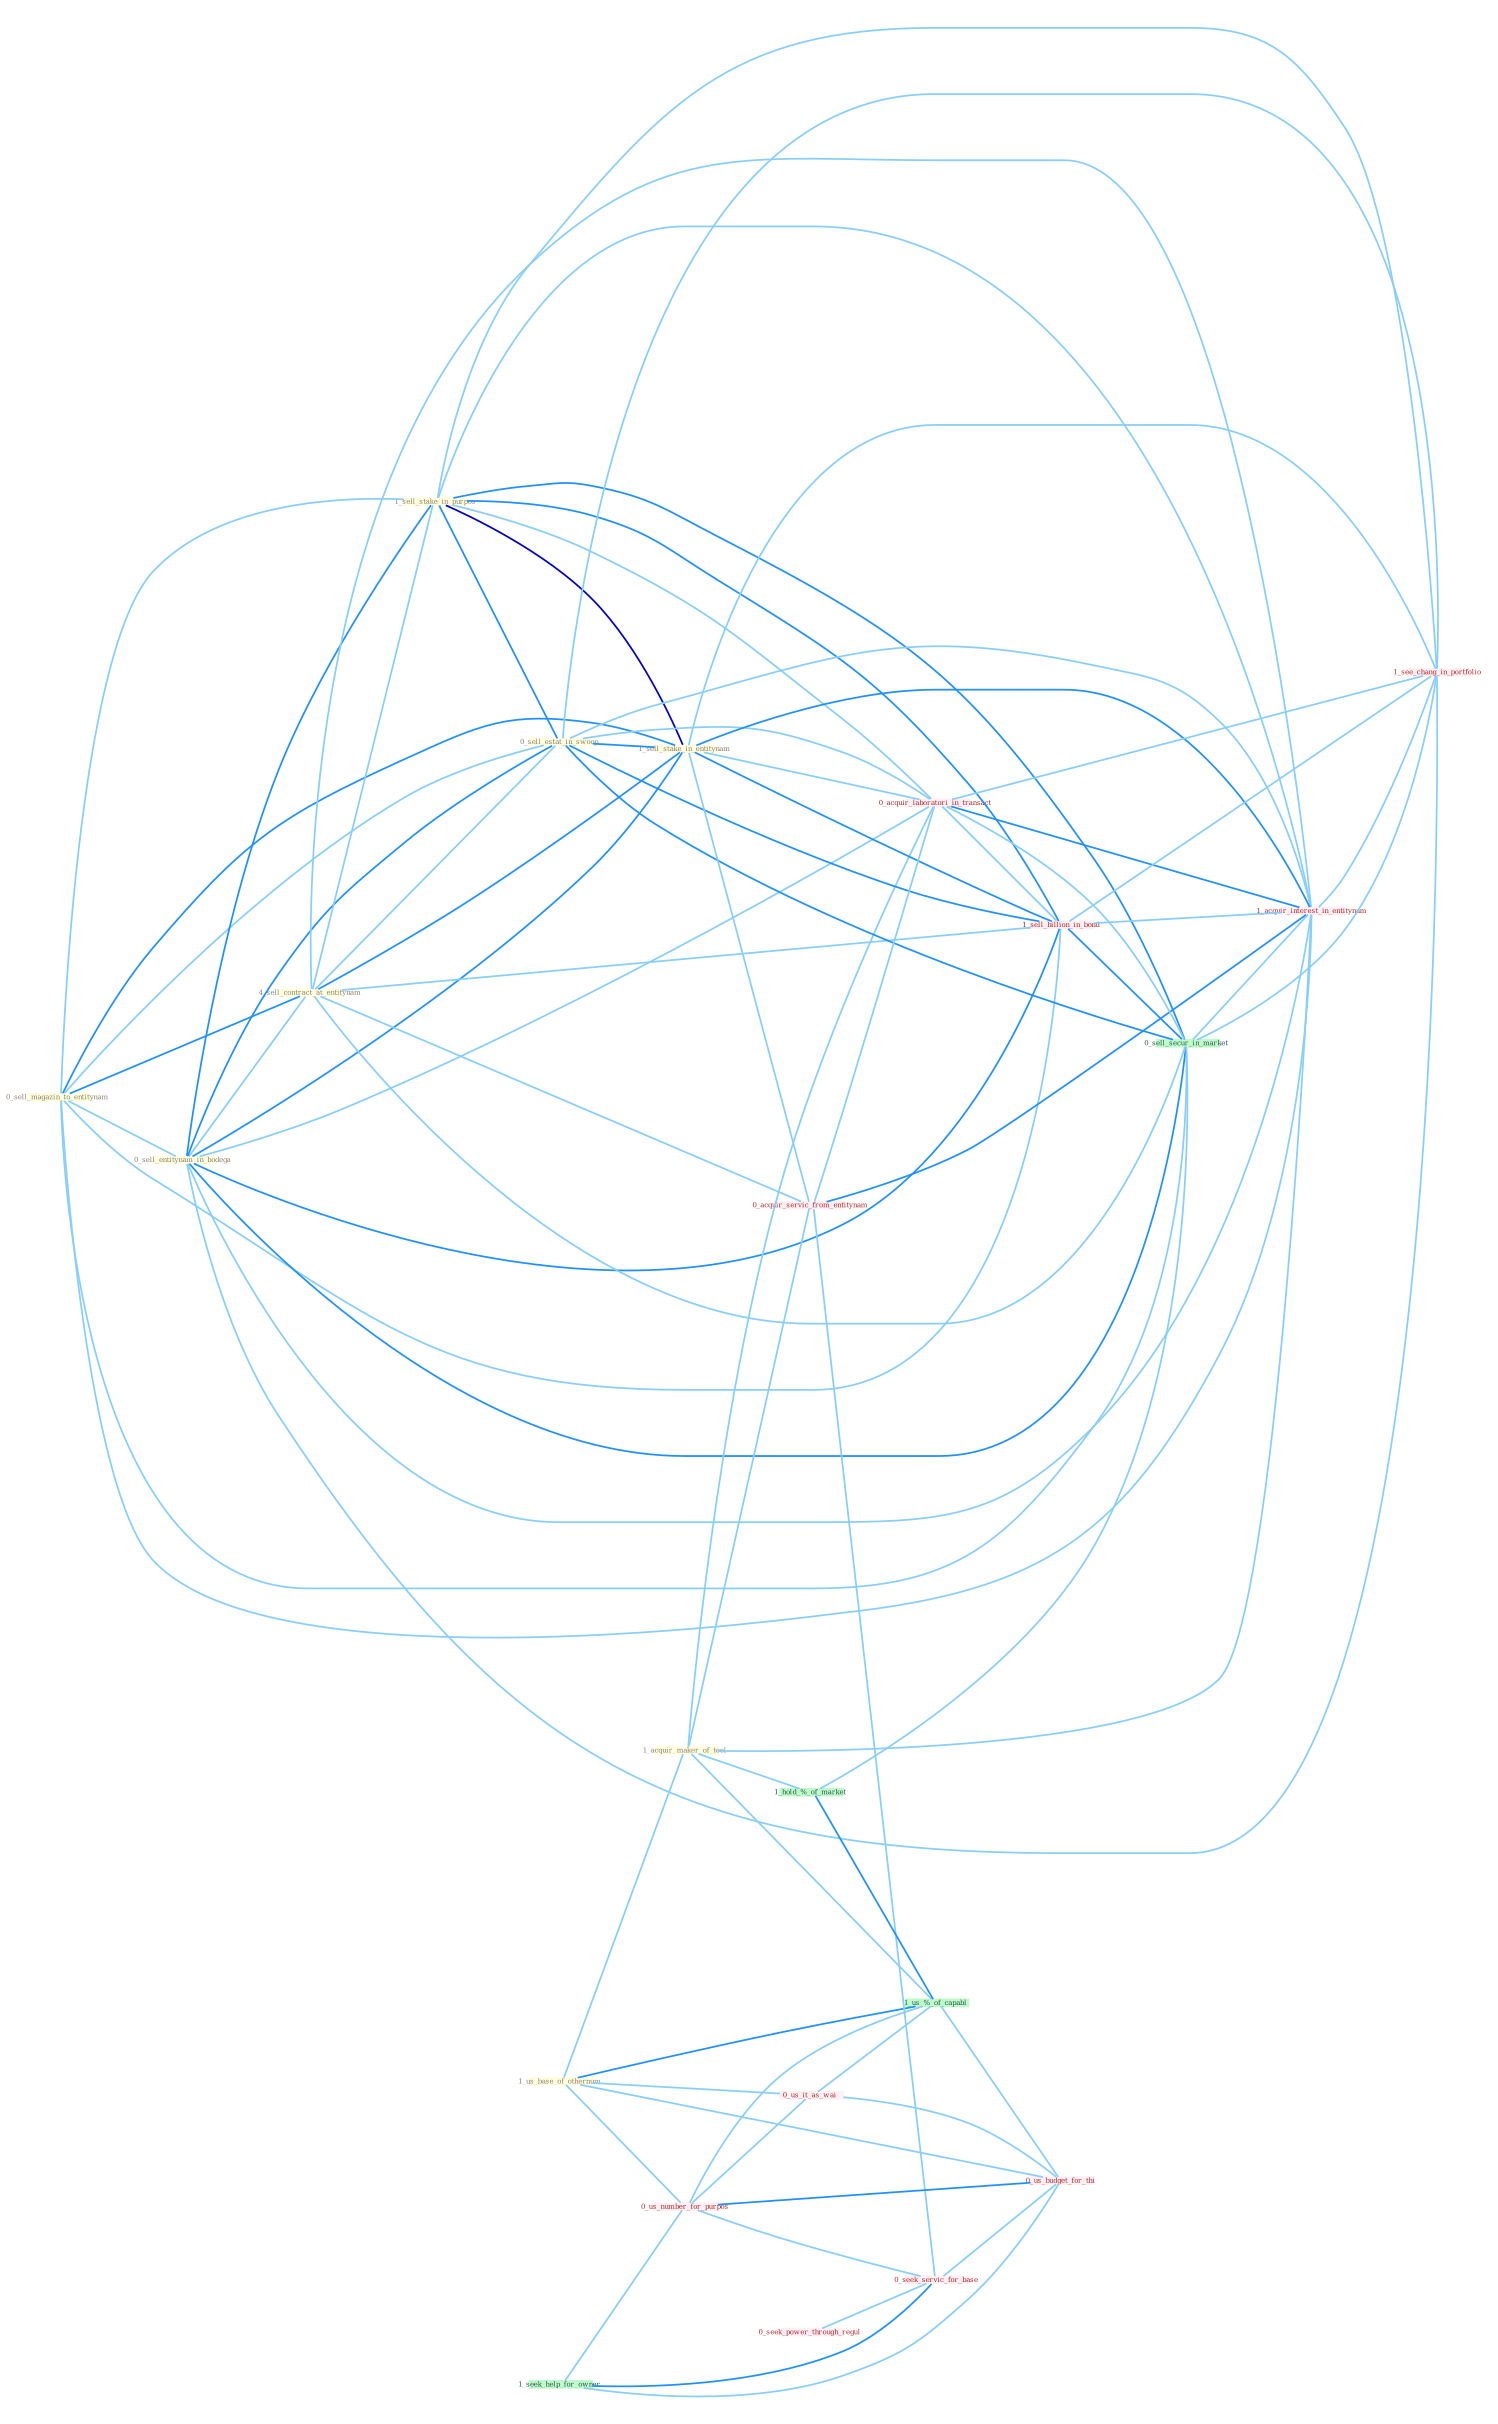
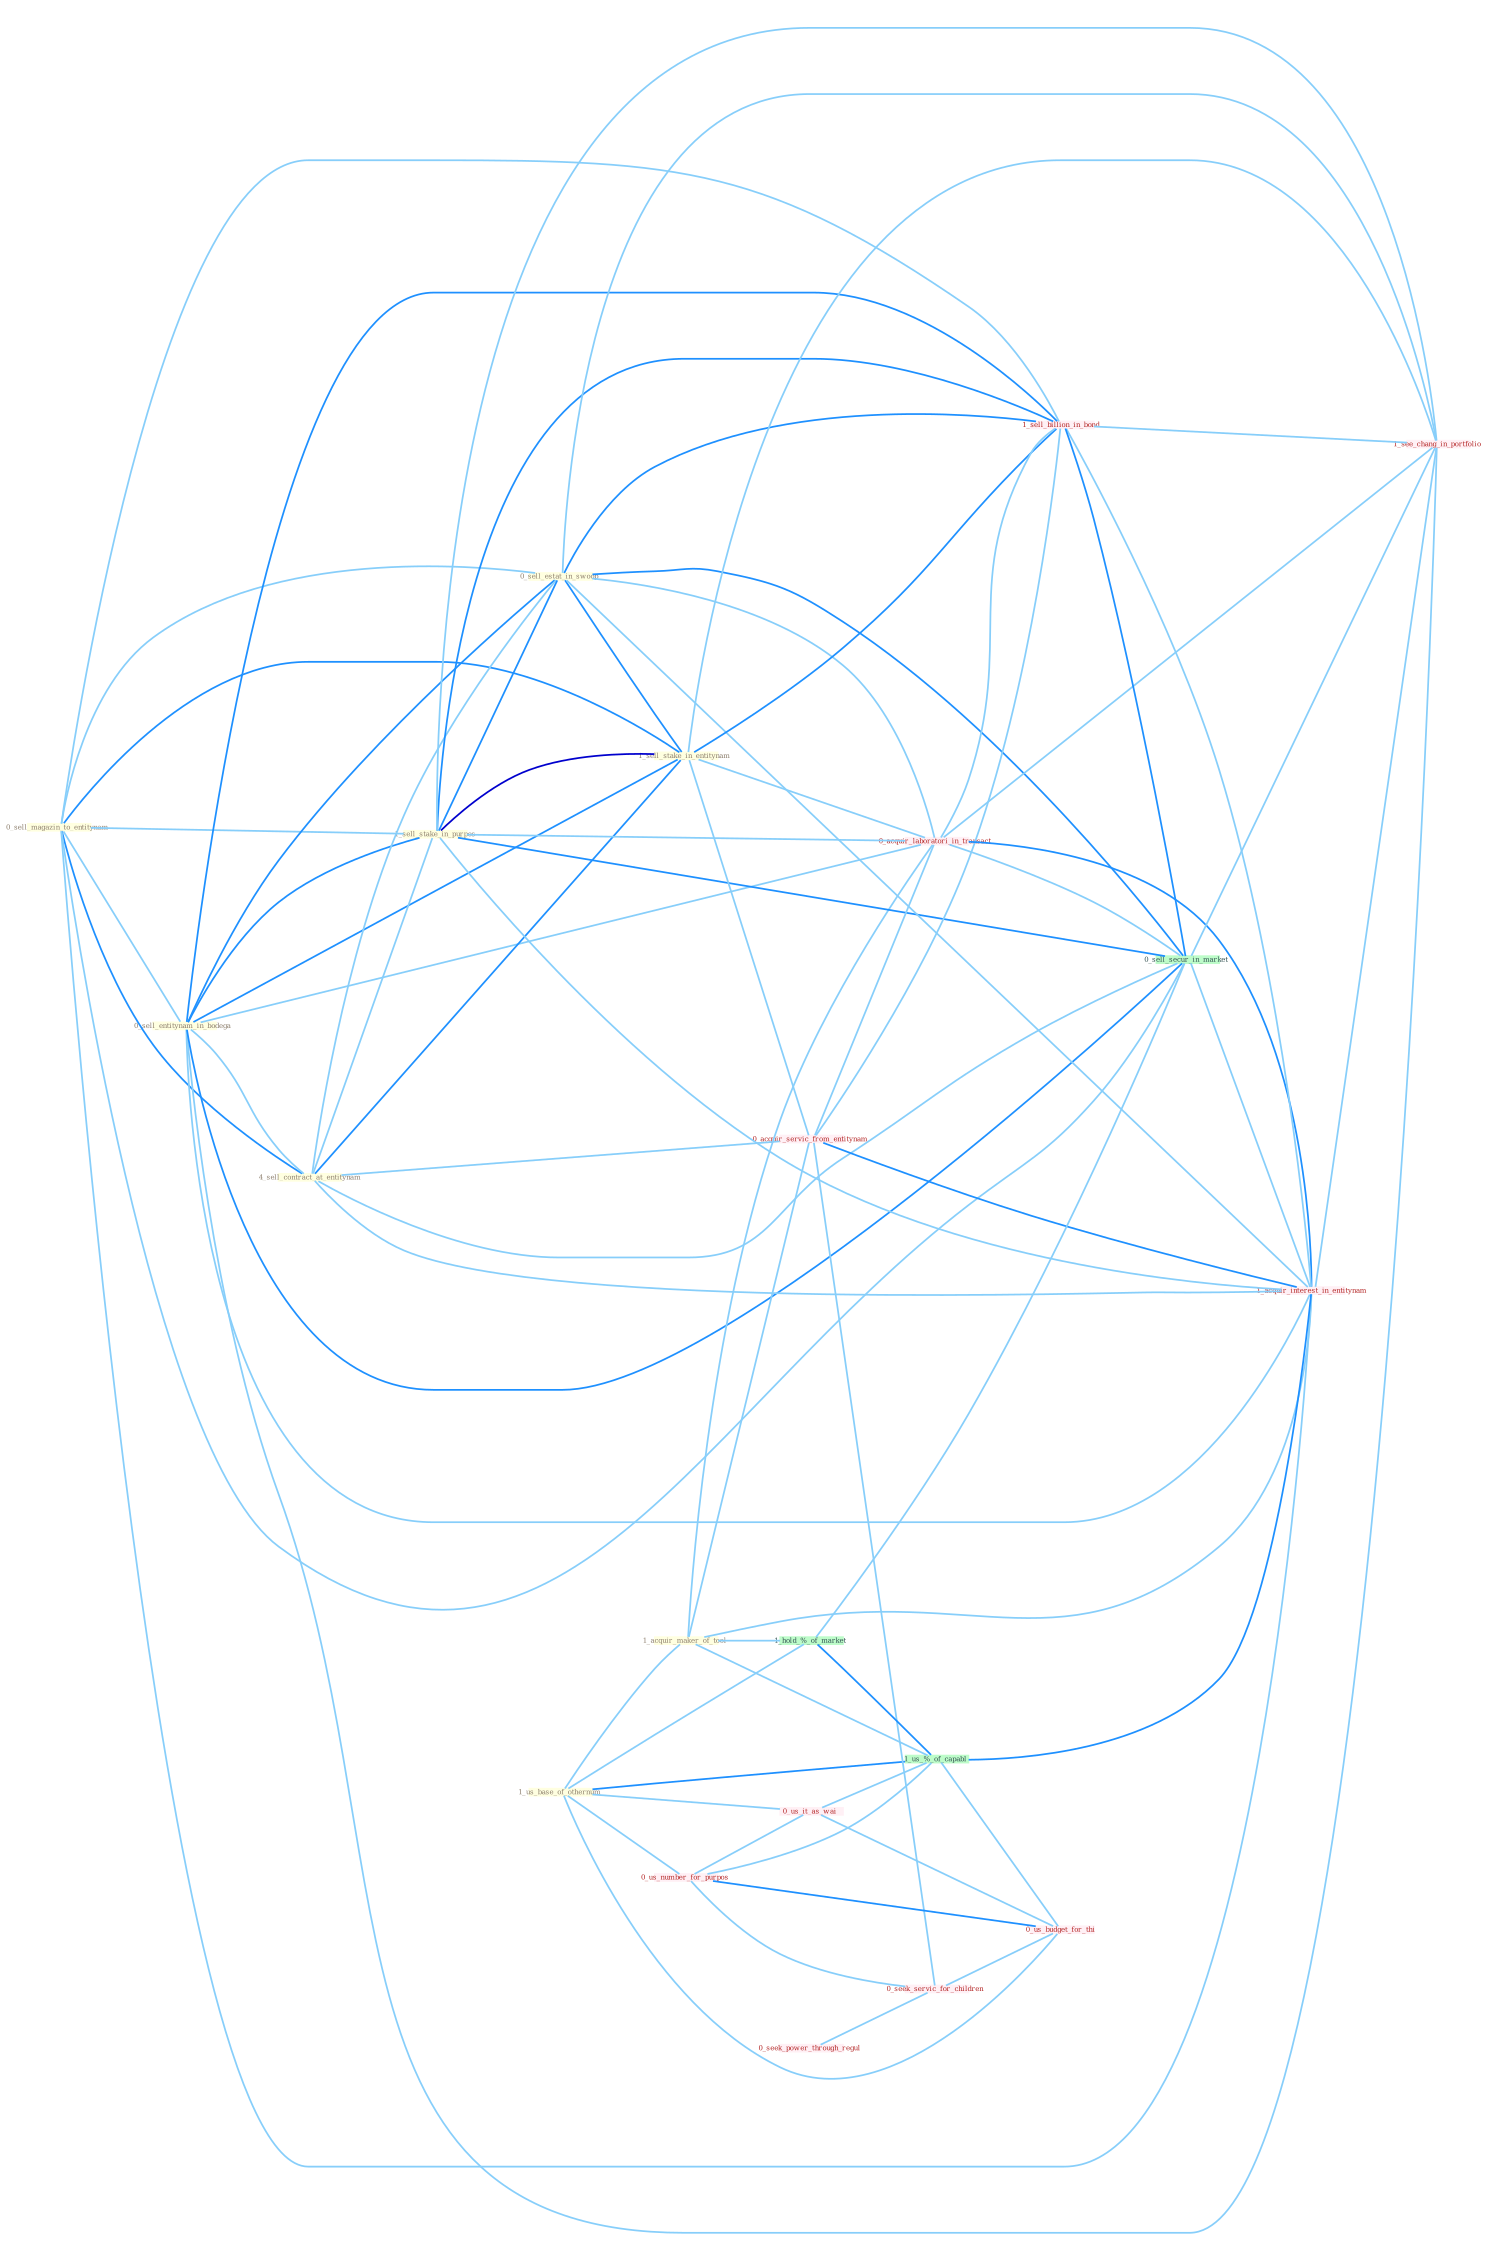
(1048, 690) -> (1249, 1622)
(686, 959) -> (994, 782)
none -> (686, 1716)
(937, 2280) -> (937, 1989)
(561, 2384) -> none
